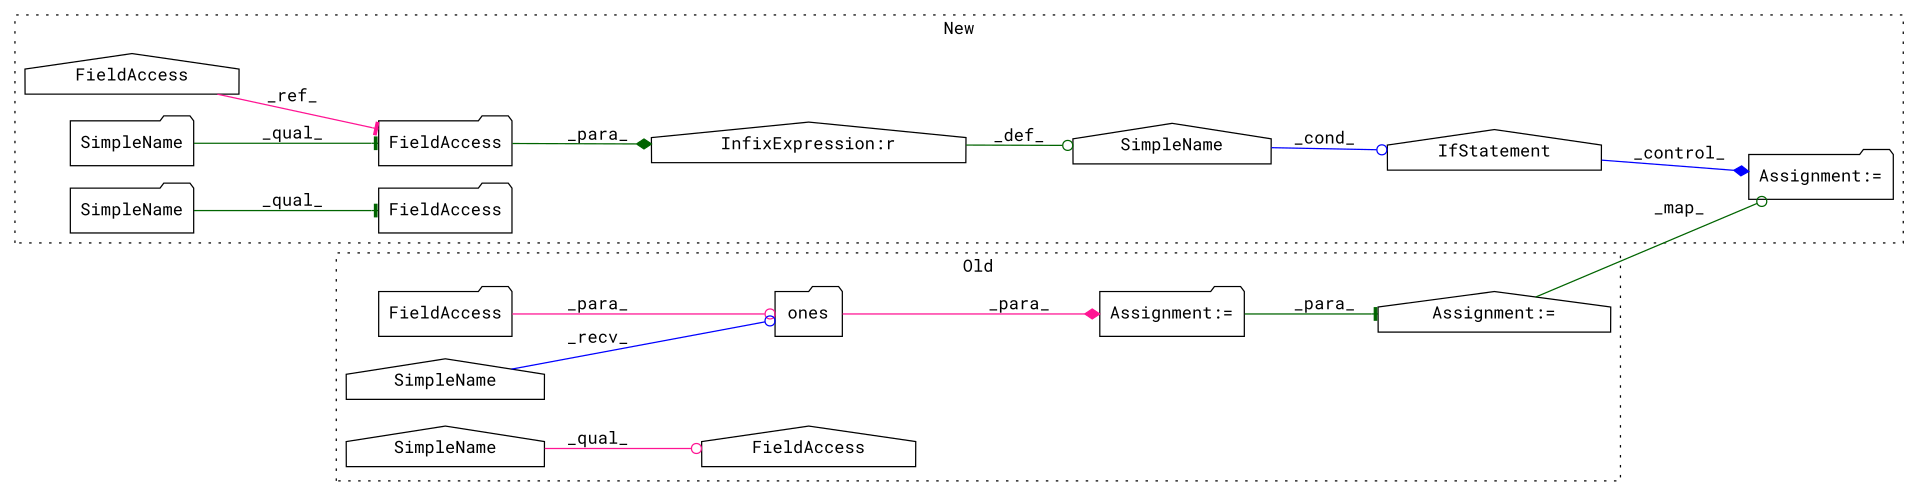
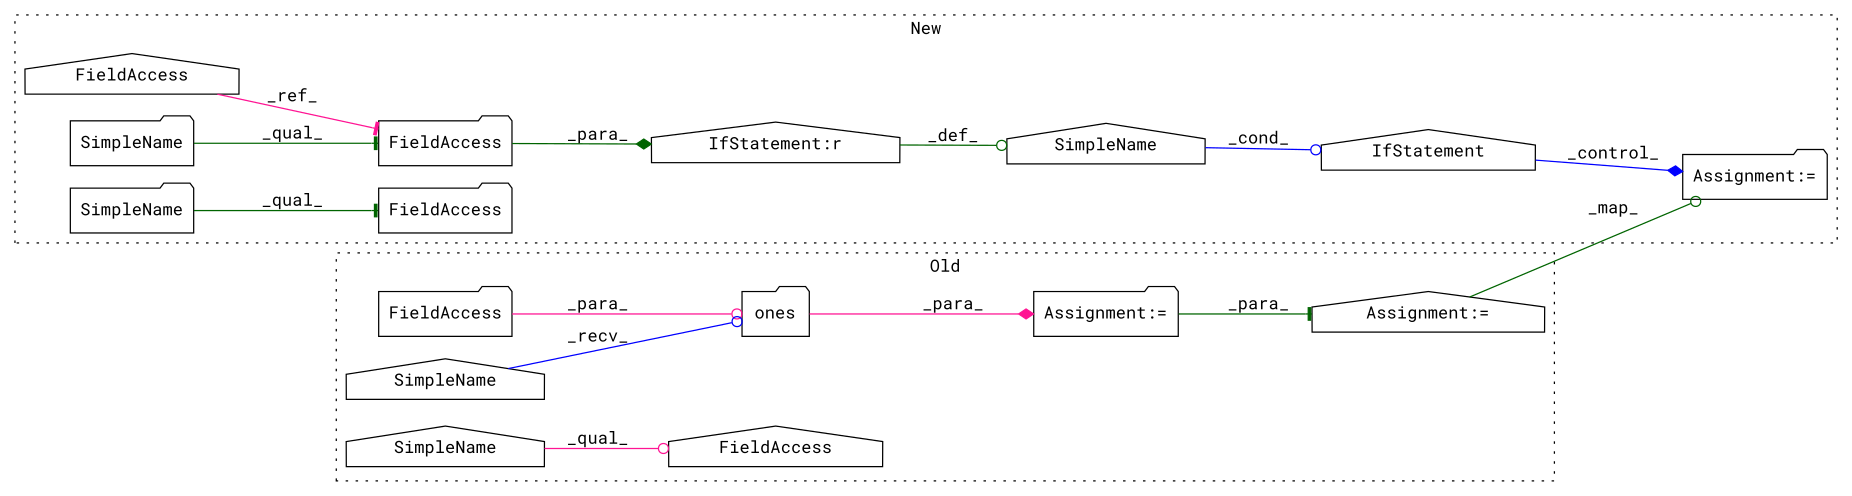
(809, 145) -> (776, 145)
